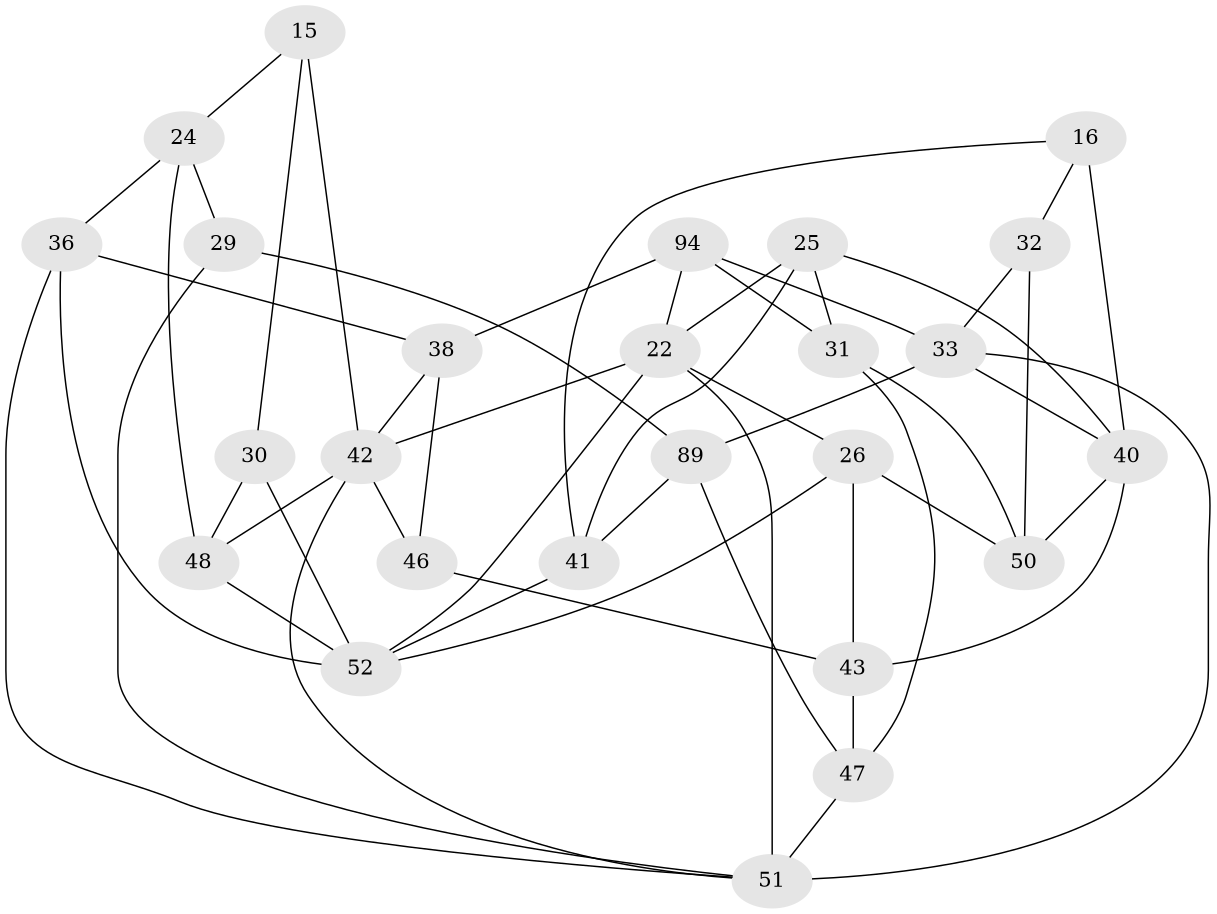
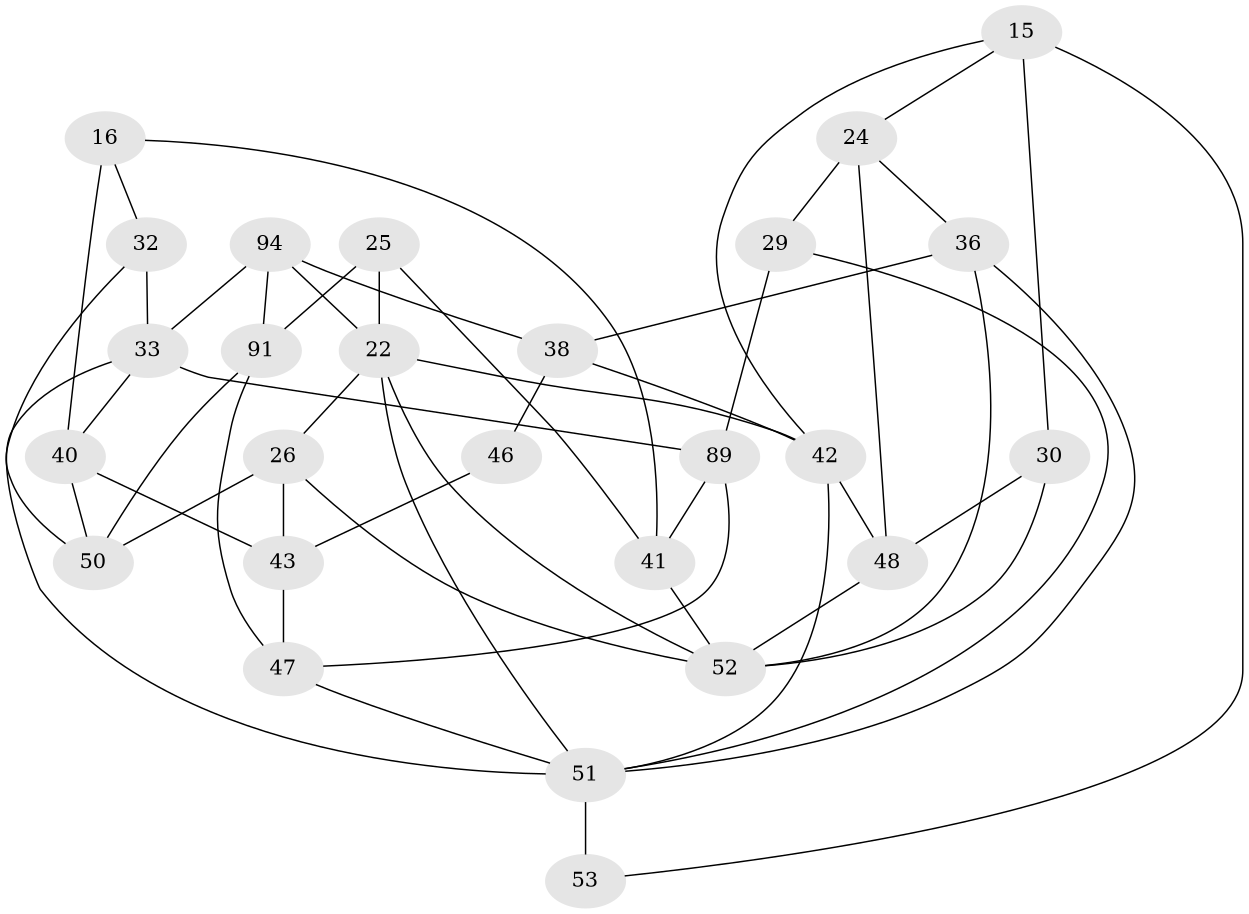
(993, 320) -> none
(838, 351) -> (261, 351)
(389, 510) -> none
none -> (586, 881)
